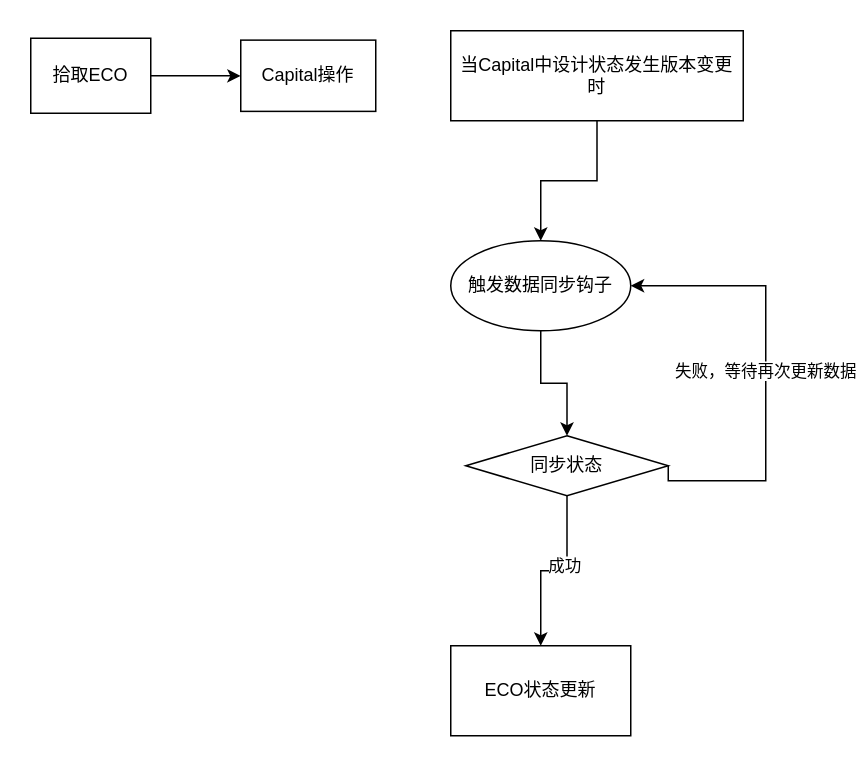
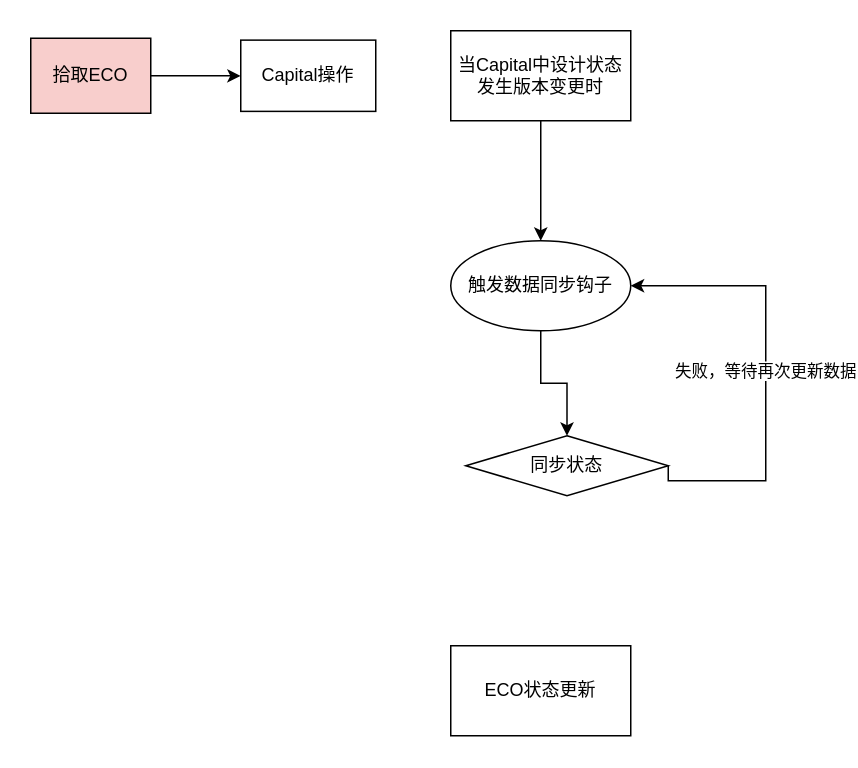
(91, 76) -> (91, 76)
(597, 76) -> (541, 76)
(559, 571) -> none
